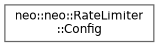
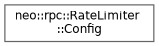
(79, 23) -> (79, 23)
